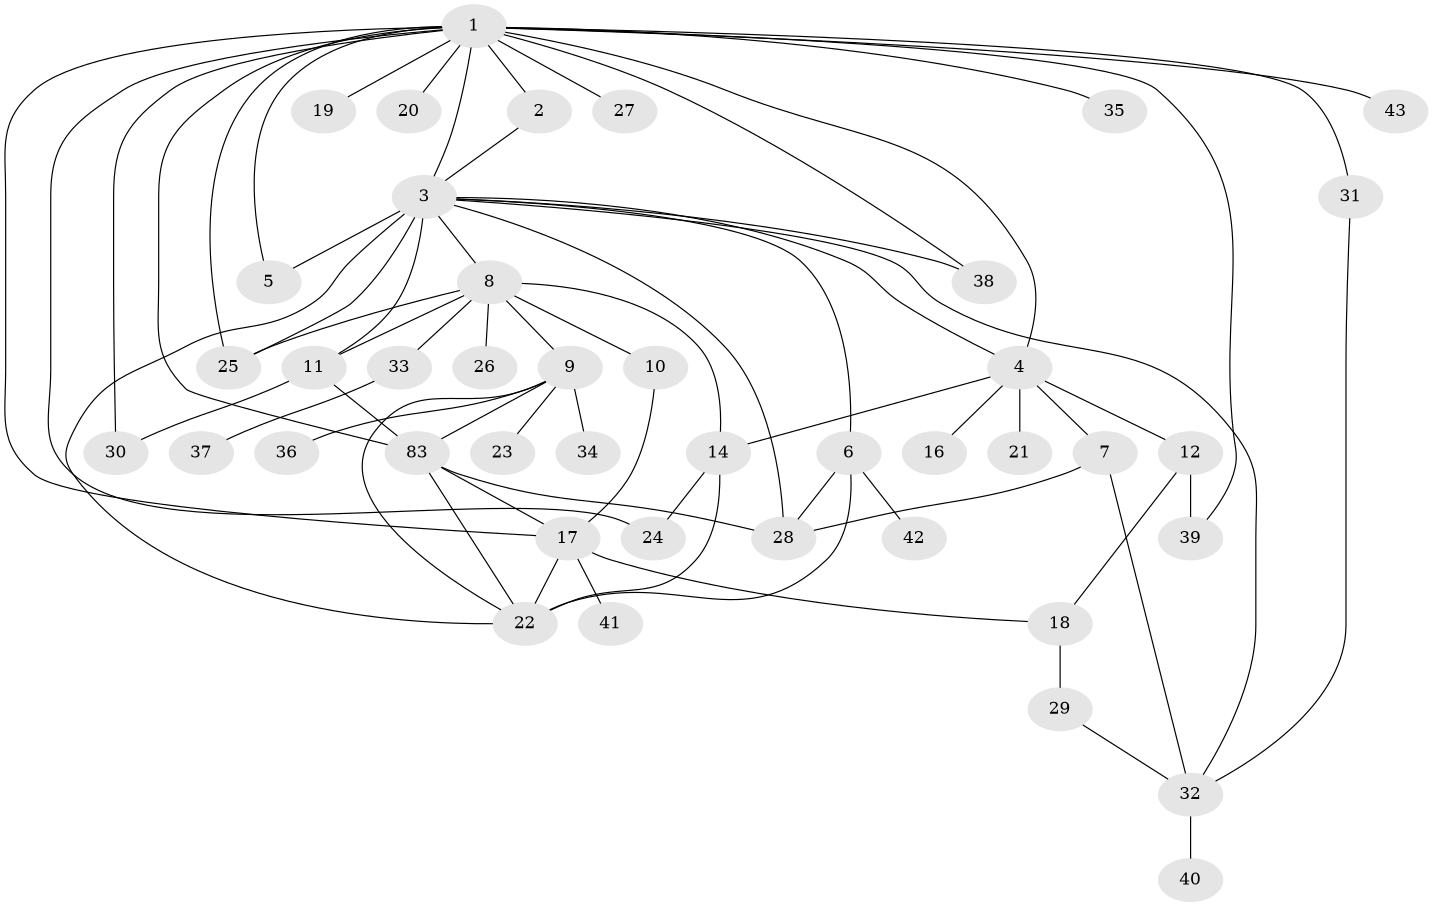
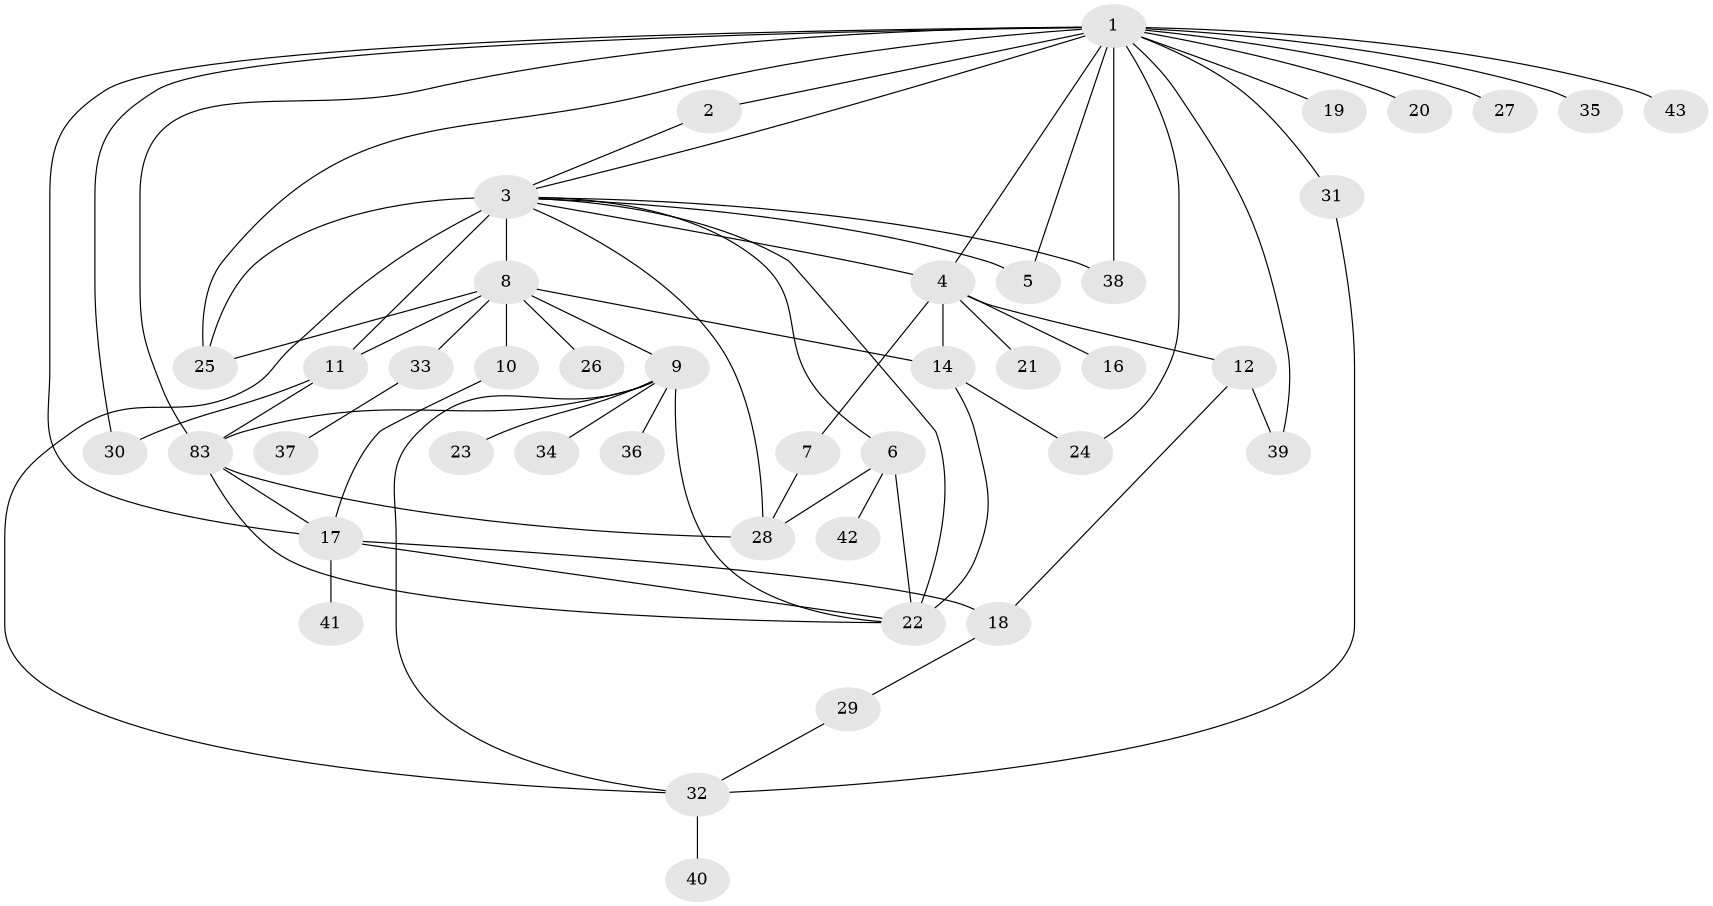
(1148, 624) -> (396, 573)
